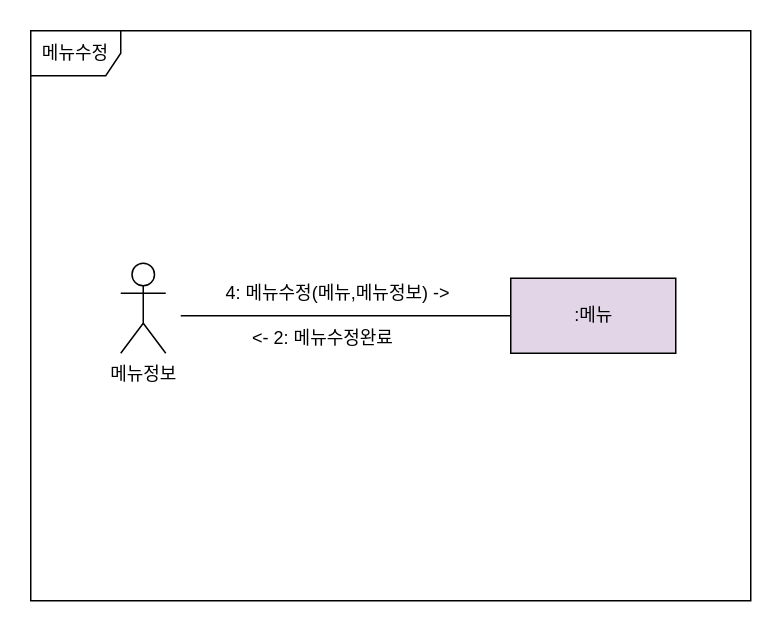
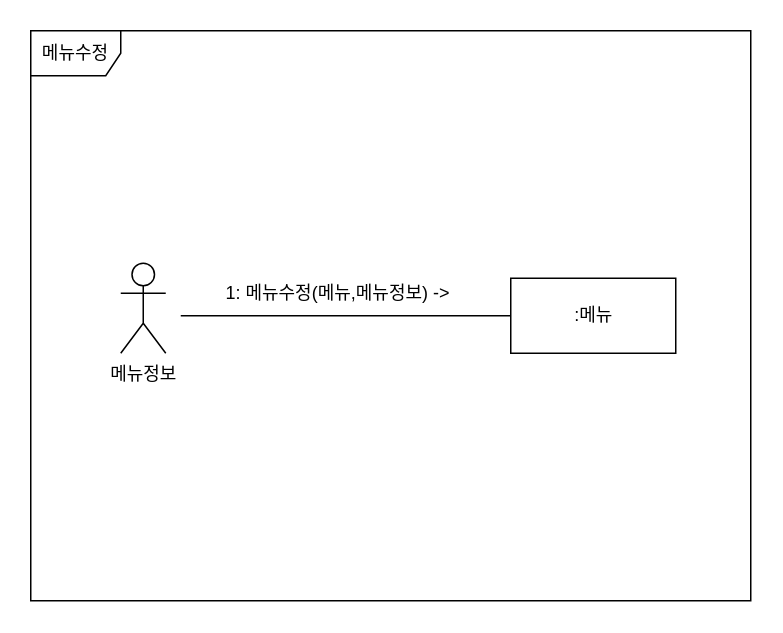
(338, 293) -> (338, 293)
(593, 316) -> (593, 316)
(323, 338) -> none
